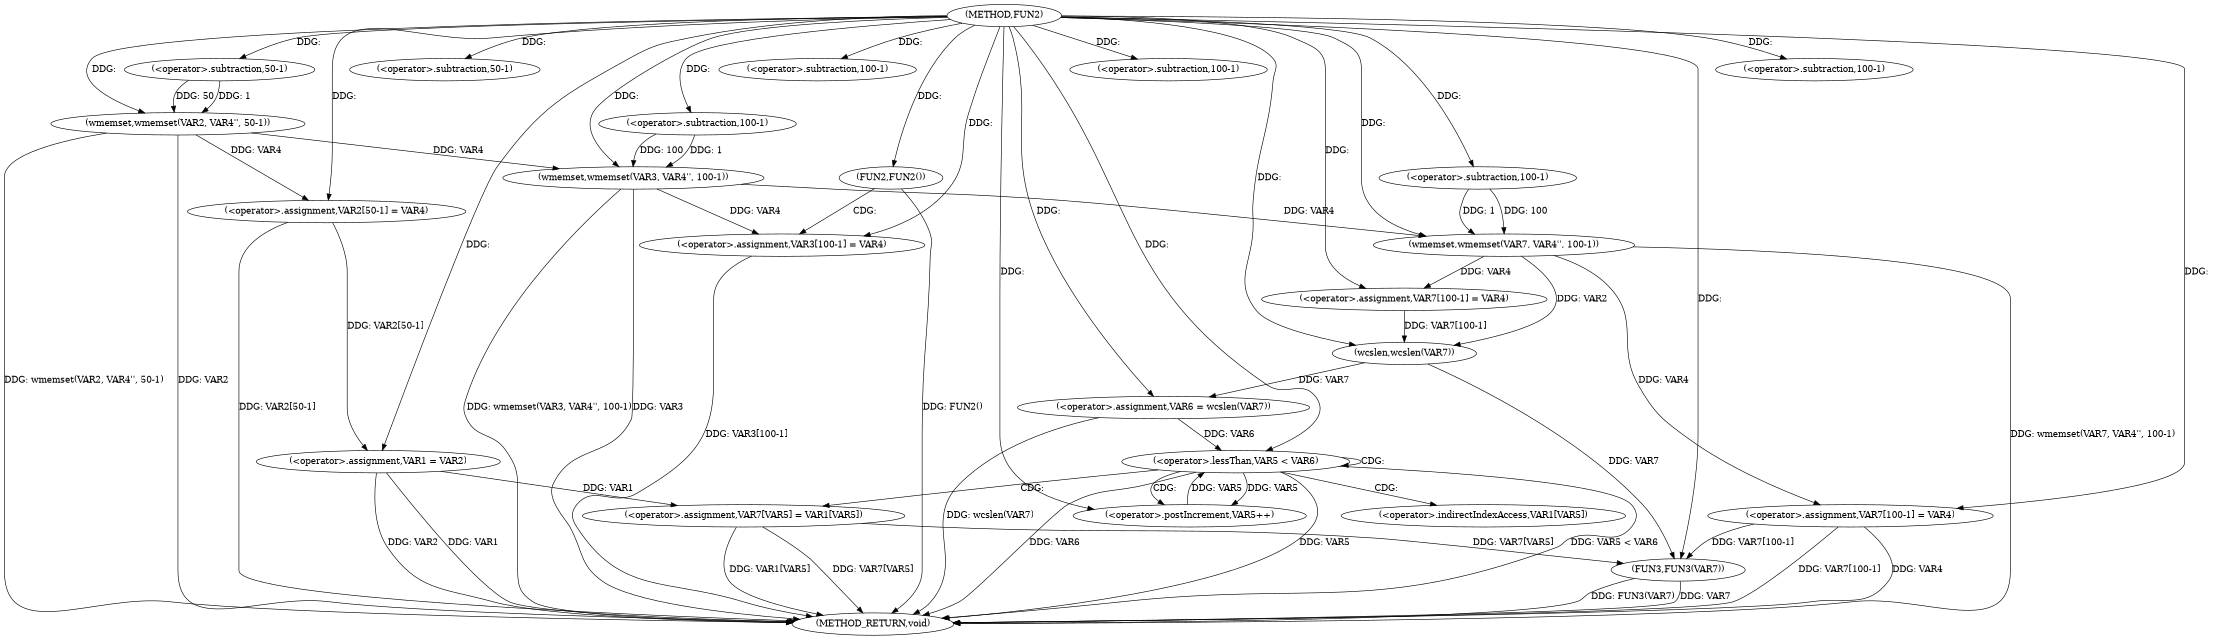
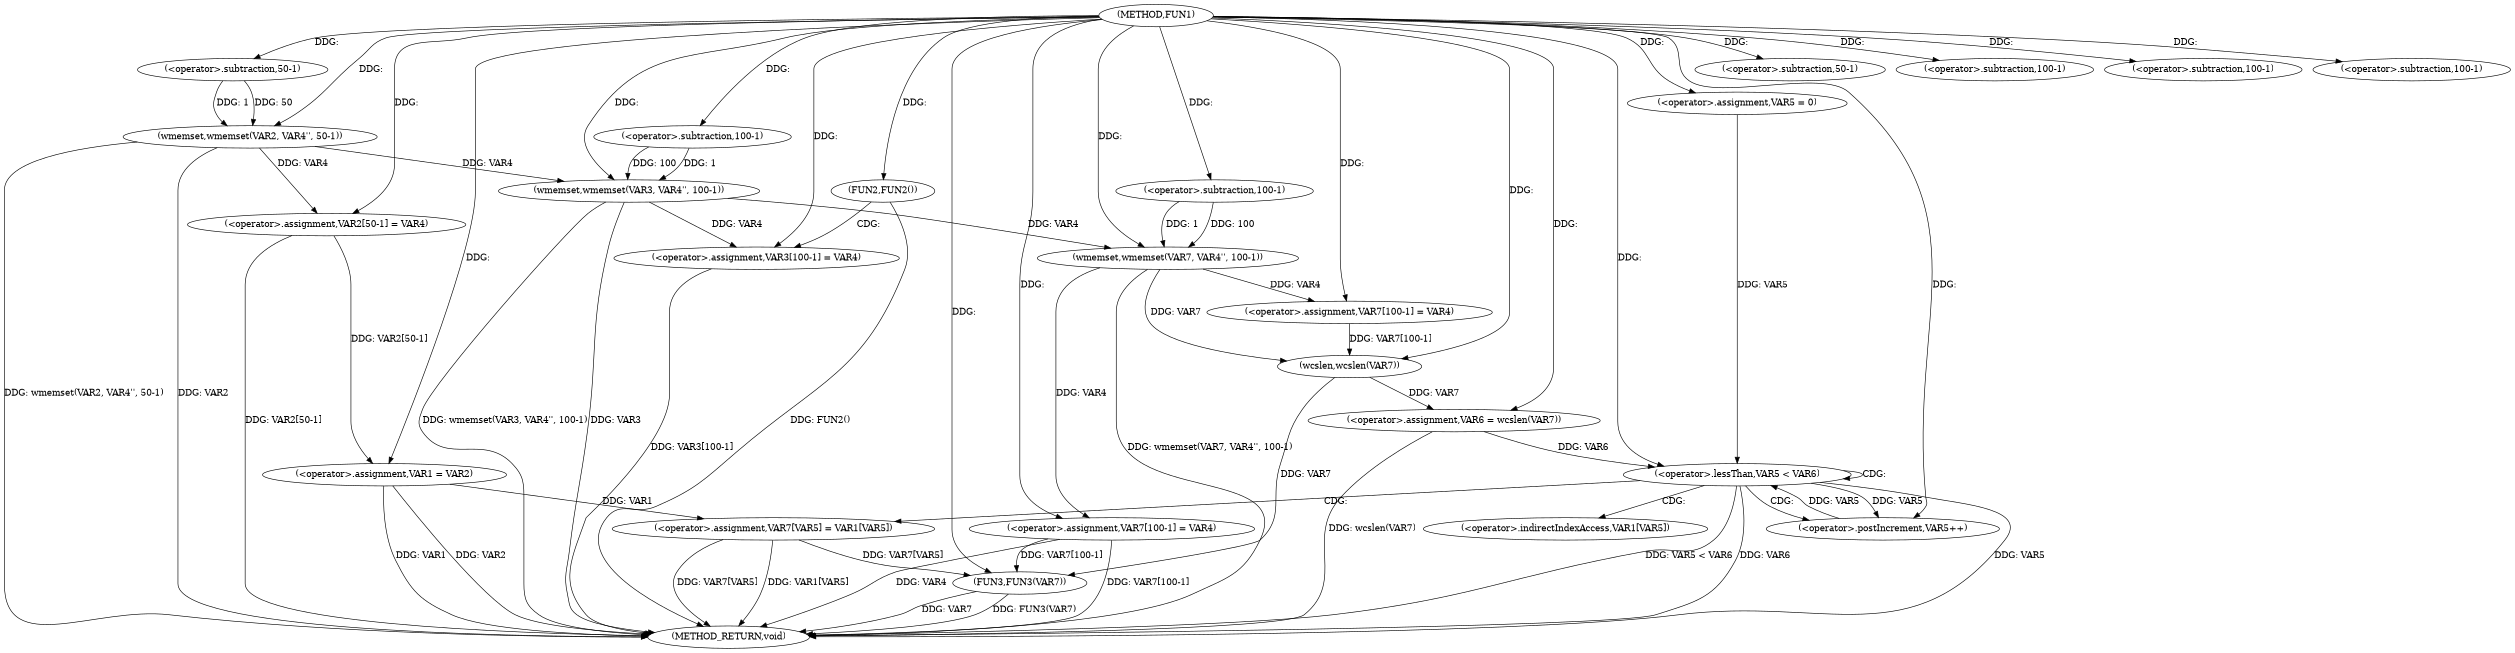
(1004, 16) -> (1156, 16)
none -> (1737, 103)
(1582, 299) -> (1176, 312)
